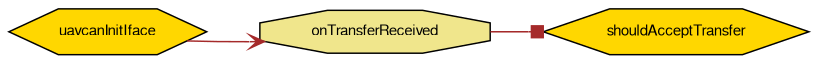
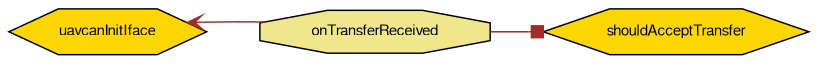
(218, 42) -> (233, 22)
